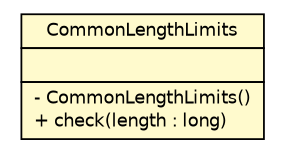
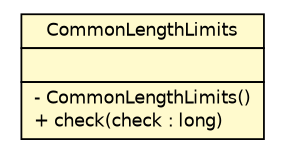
(131, 121) -> (128, 121)
